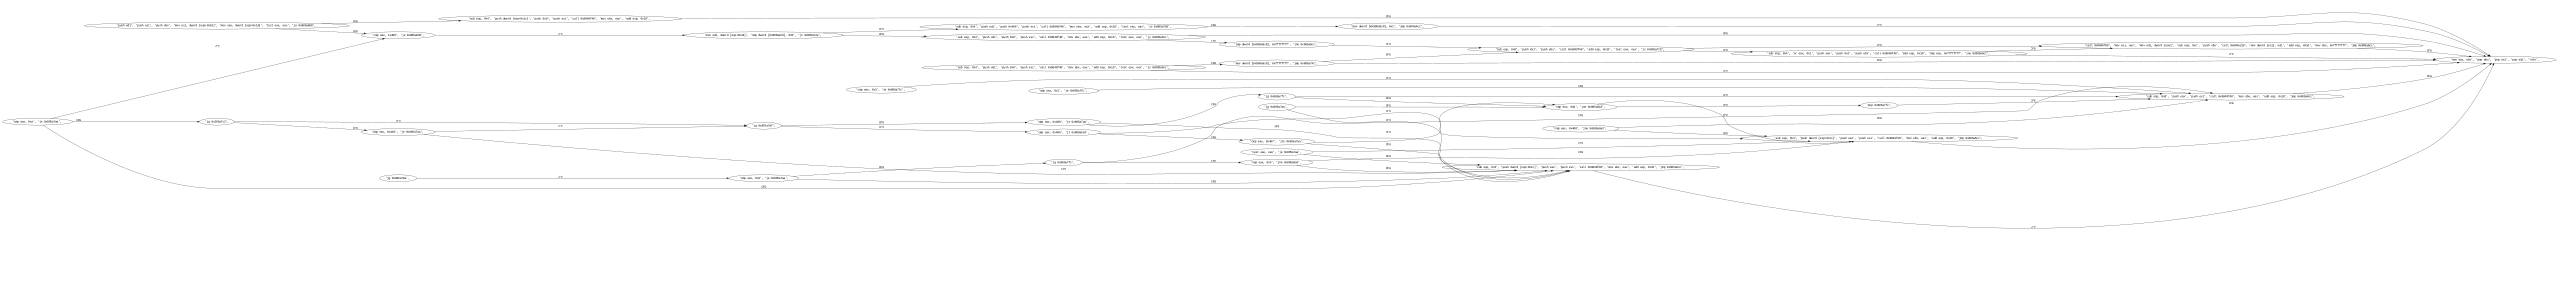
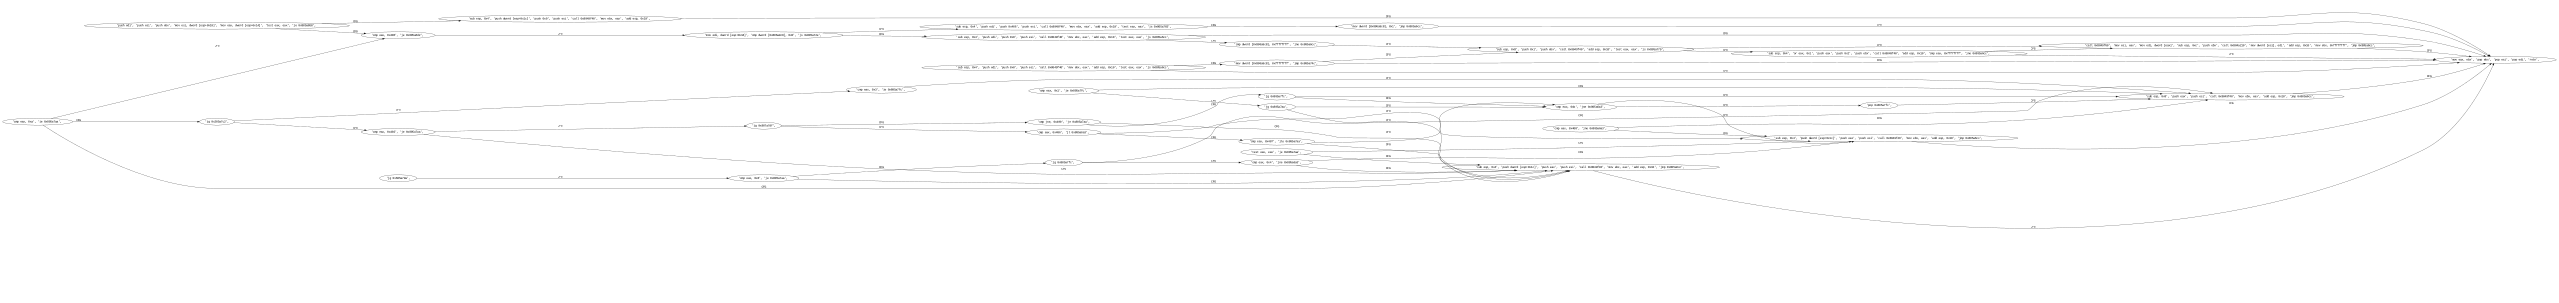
(398, 35) -> (398, 35)
none -> (1175, 99)
(1064, 122) -> (1064, 122)
(489, 123) -> (541, 106)
(1277, 142) -> (1277, 142)
(398, 178) -> (398, 178)
(764, 178) -> (764, 178)
